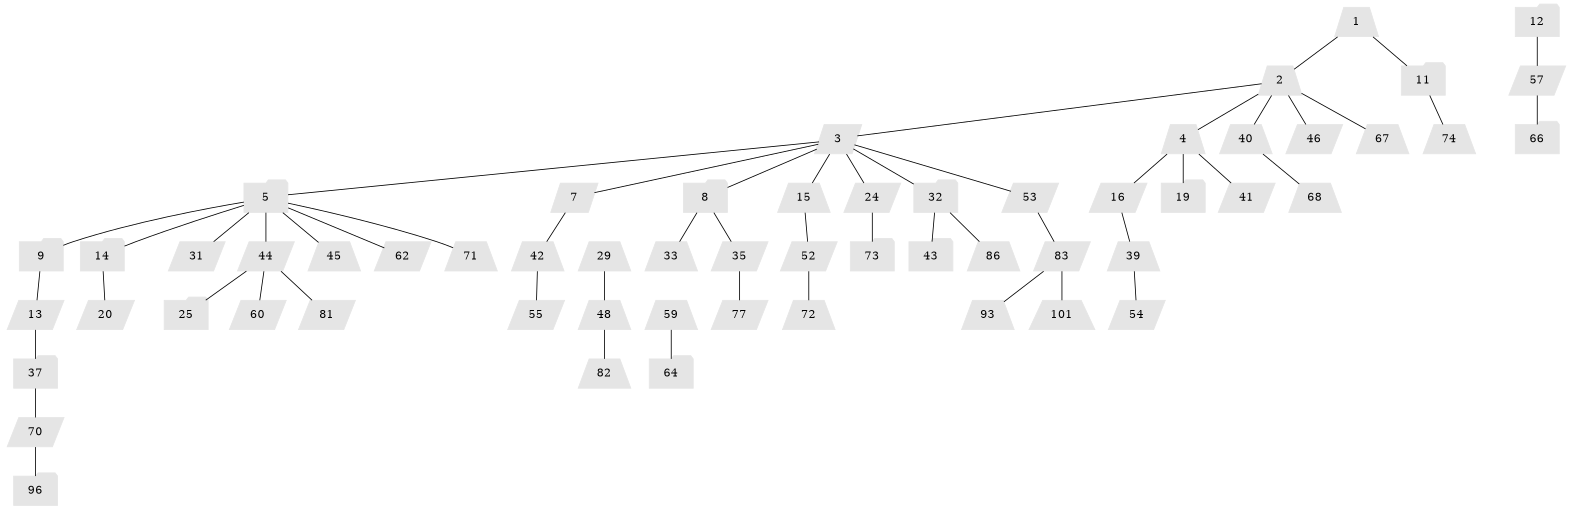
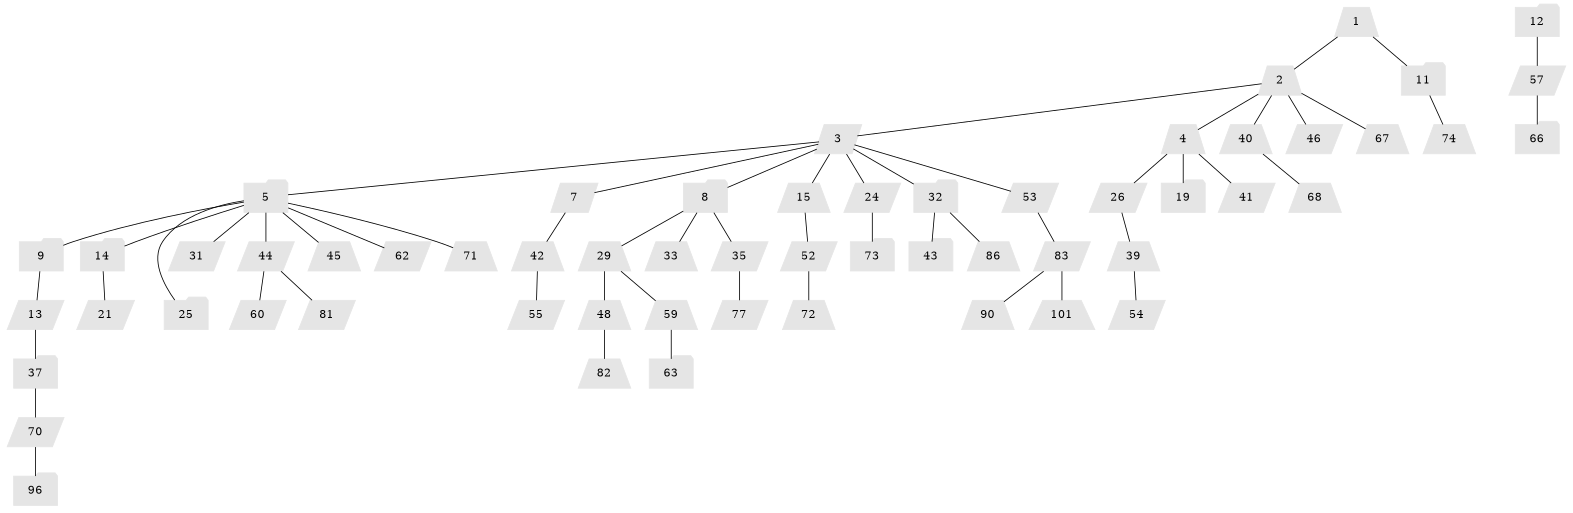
(1118, 198) -> (1118, 198)
none -> (652, 229)
(226, 286) -> (167, 236)
none -> (638, 286)
(106, 315) -> (106, 315)
(988, 315) -> (988, 315)
(671, 374) -> (671, 374)
